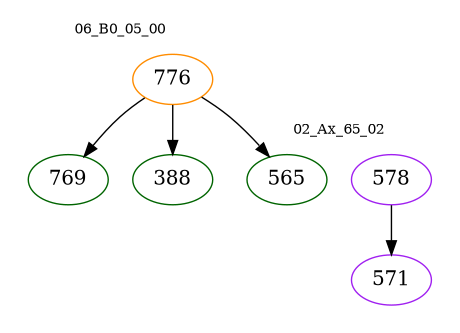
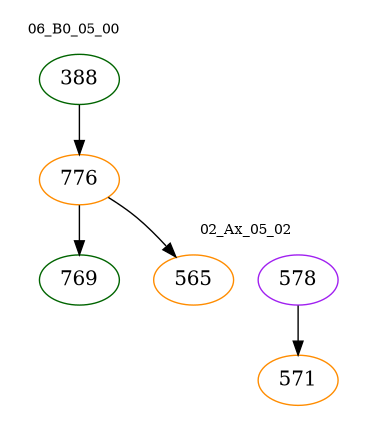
(173, 123) -> (79, 123)
(339, 130) -> (246, 231)
(287, 180) -> (194, 280)
(391, 280) -> (298, 380)
